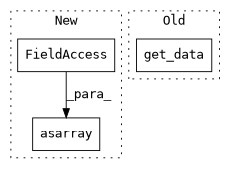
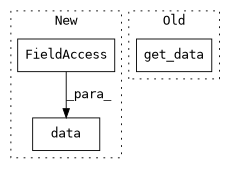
(66, 134) -> (66, 134)
